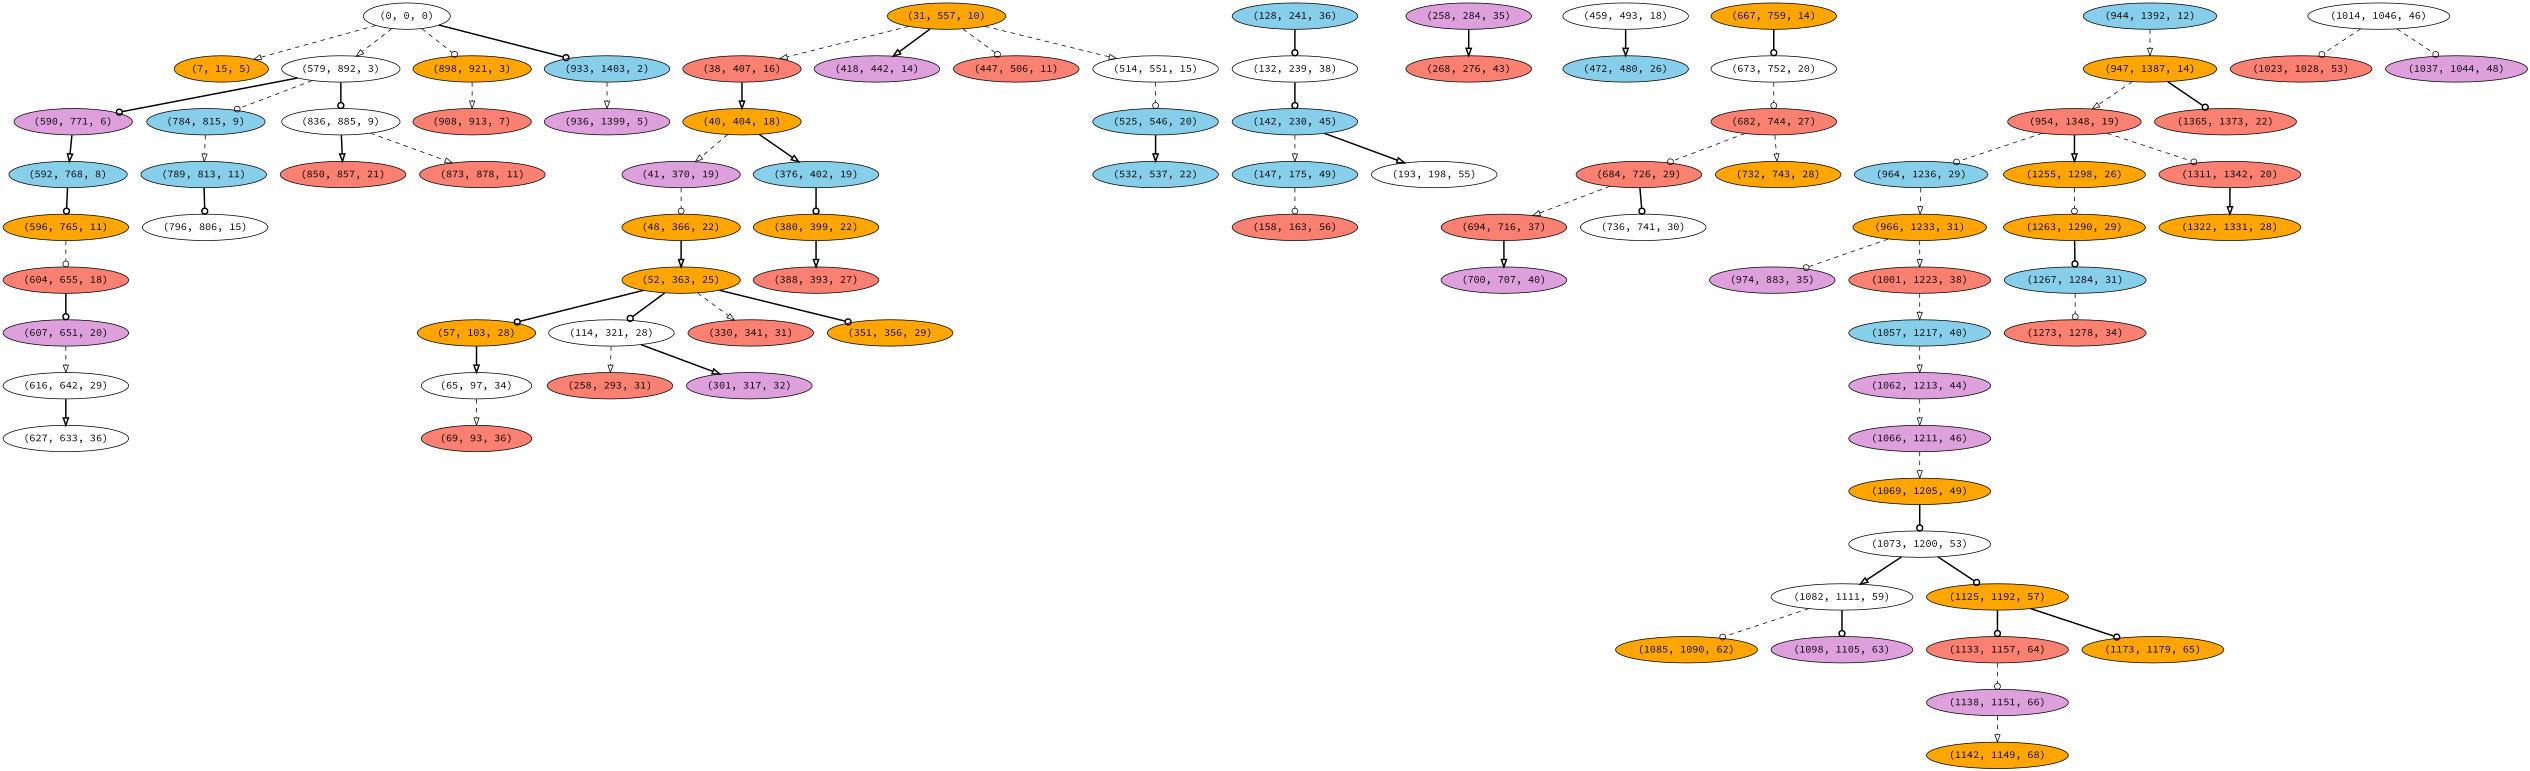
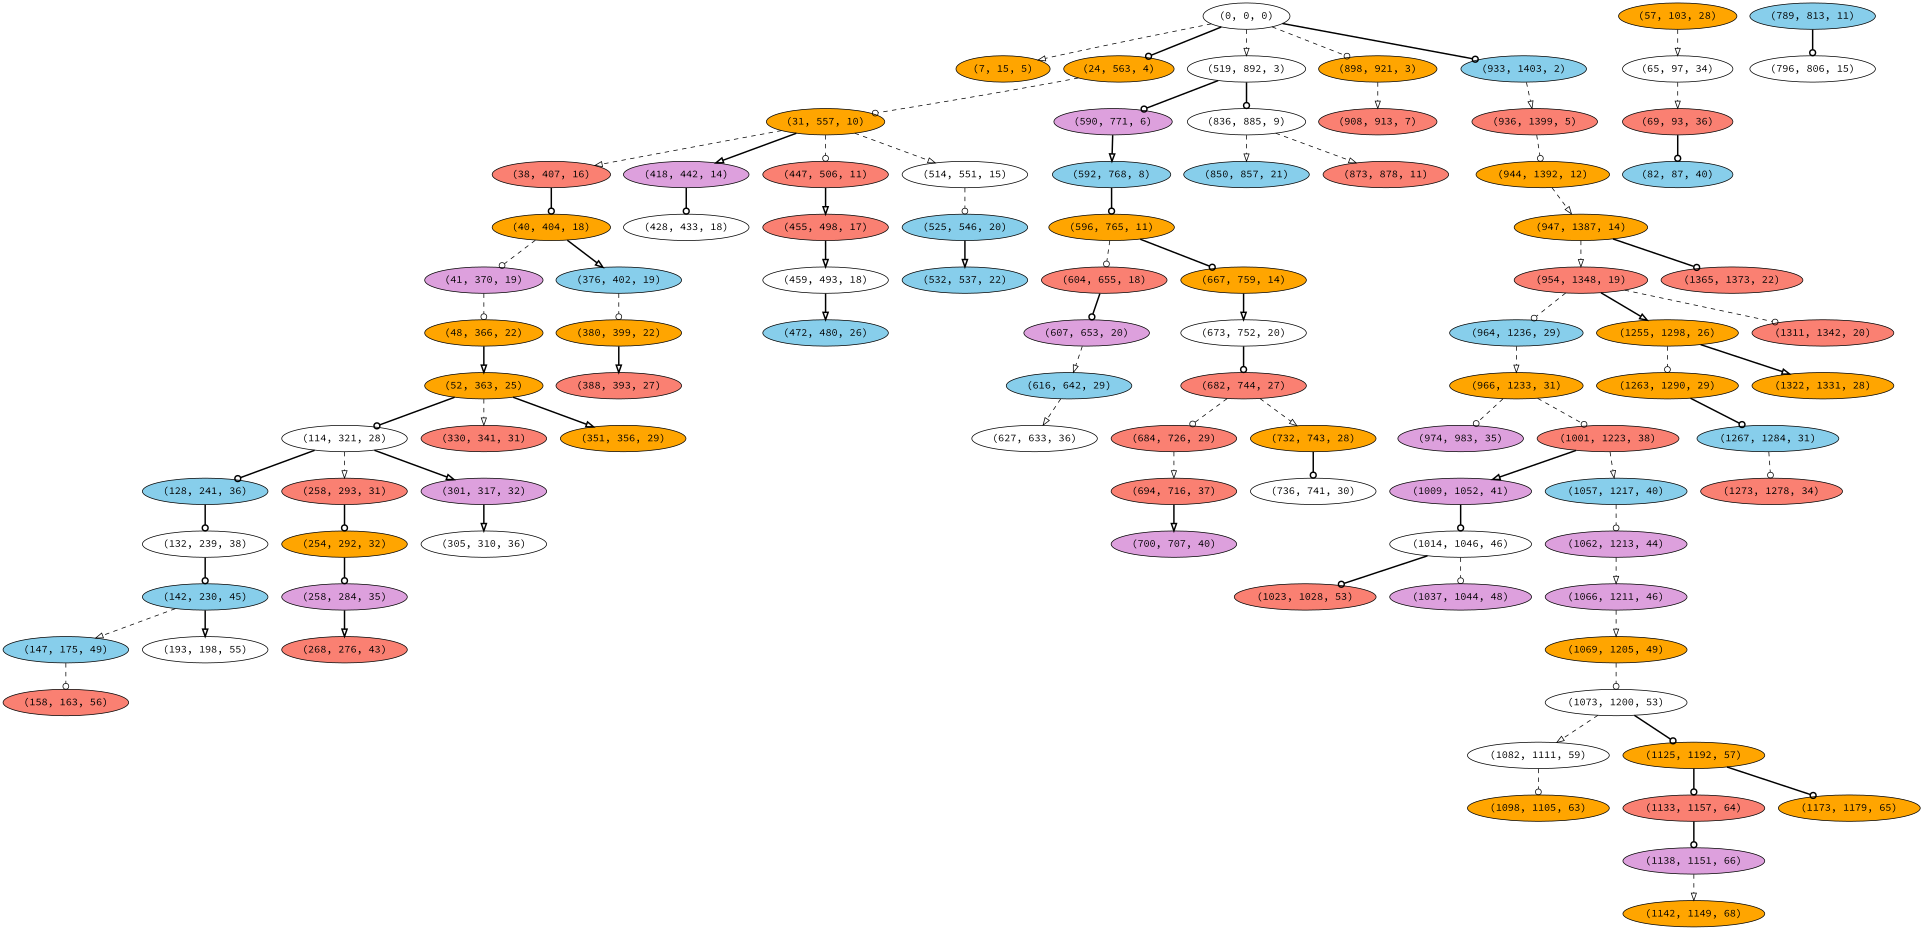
(2150, 16) -> (1543, 175)
(1774, 40) -> (1244, 303)
(2343, 41) -> (1386, 570)
(341, 69) -> (1247, 69)
none -> (1119, 69)
(742, 92) -> (551, 198)
(1774, 92) -> (1244, 356)
(206, 122) -> none
(607, 122) -> (1535, 122)
(342, 145) -> (1247, 145)
none -> (1538, 145)
(714, 146) -> (520, 252)
(343, 175) -> (1247, 175)
none -> (1678, 175)
(2230, 197) -> (1742, 358)
(816, 198) -> (619, 304)
(1641, 198) -> (1313, 462)
none -> (686, 227)
none -> (826, 227)
(1920, 250) -> (1560, 411)
none -> (1175, 253)
(1772, 280) -> (1461, 439)
(582, 306) -> none
(782, 306) -> (550, 411)
(66, 333) -> (1087, 333)
(477, 356) -> (1678, 39)
(1920, 356) -> (1616, 515)
(66, 386) -> (1069, 386)
(66, 409) -> (1054, 409)
none -> (278, 464)
none -> (1461, 491)
(1920, 515) -> (1616, 673)
none -> (345, 544)
none -> (484, 544)
(1884, 568) -> (1581, 727)
(1842, 620) -> (1538, 779)
(1687, 650) -> none
(1842, 650) -> (1538, 808)
(1997, 673) -> (1694, 832)
